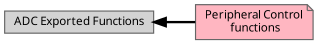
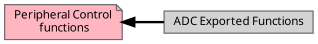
(181, 22) -> (149, 22)
